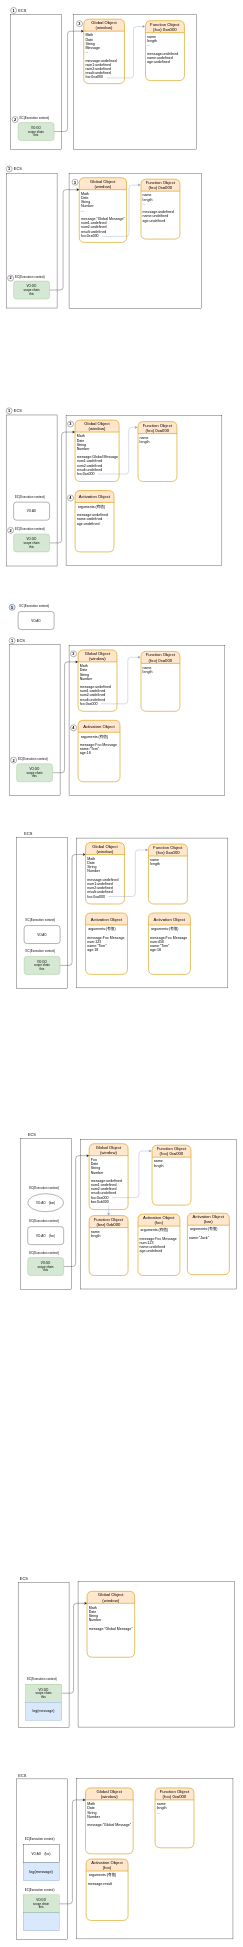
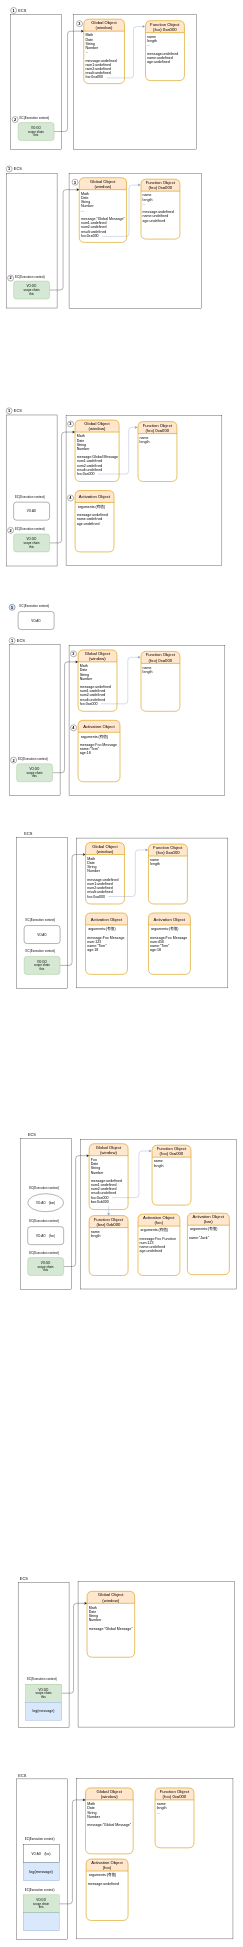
(90, 34) -> (90, 34)
(155, 1230) -> (155, 1230)
(103, 1876) -> (103, 1876)
